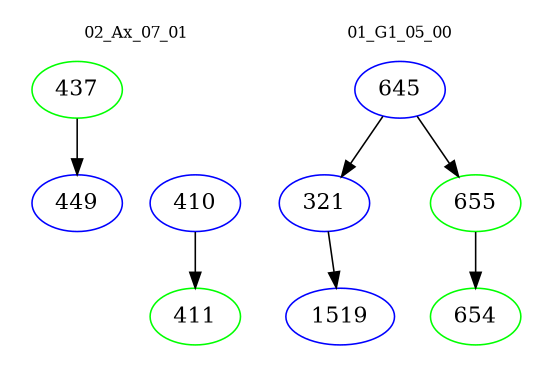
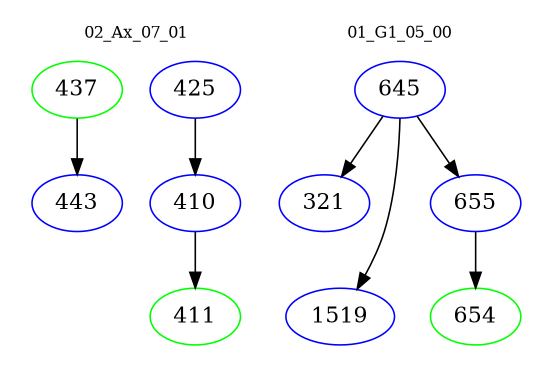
none -> (195, 90)
(77, 203) -> (77, 203)
(476, 203) -> (476, 203)
(331, 252) -> (392, 199)
